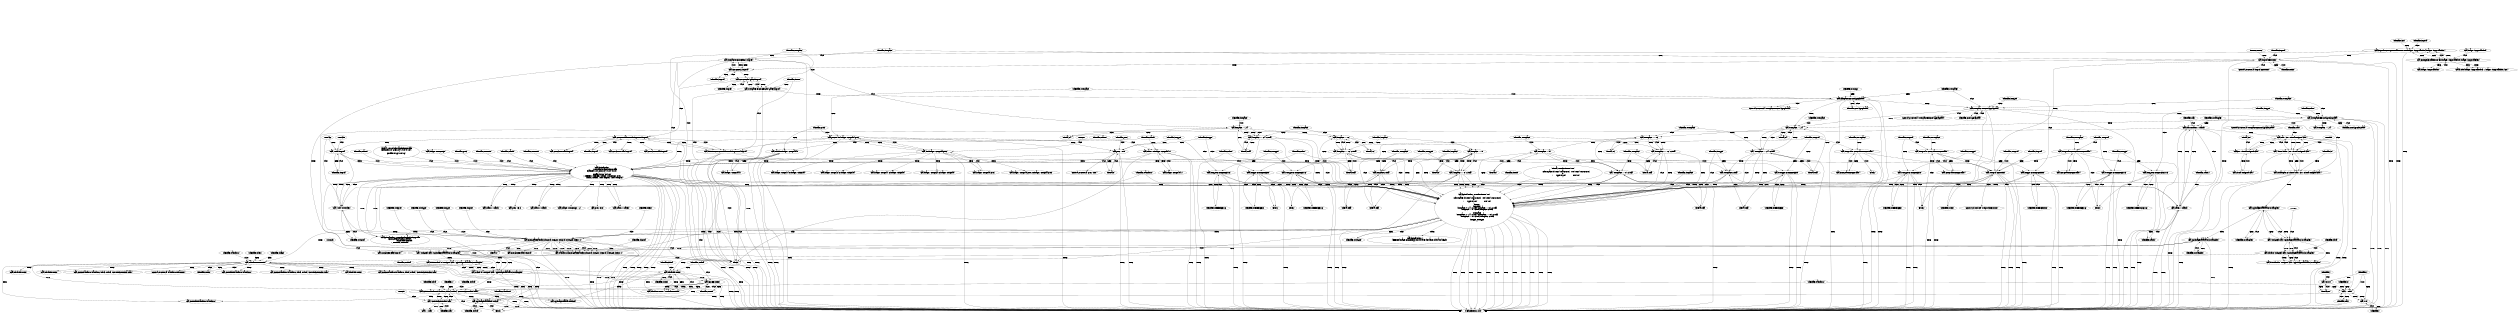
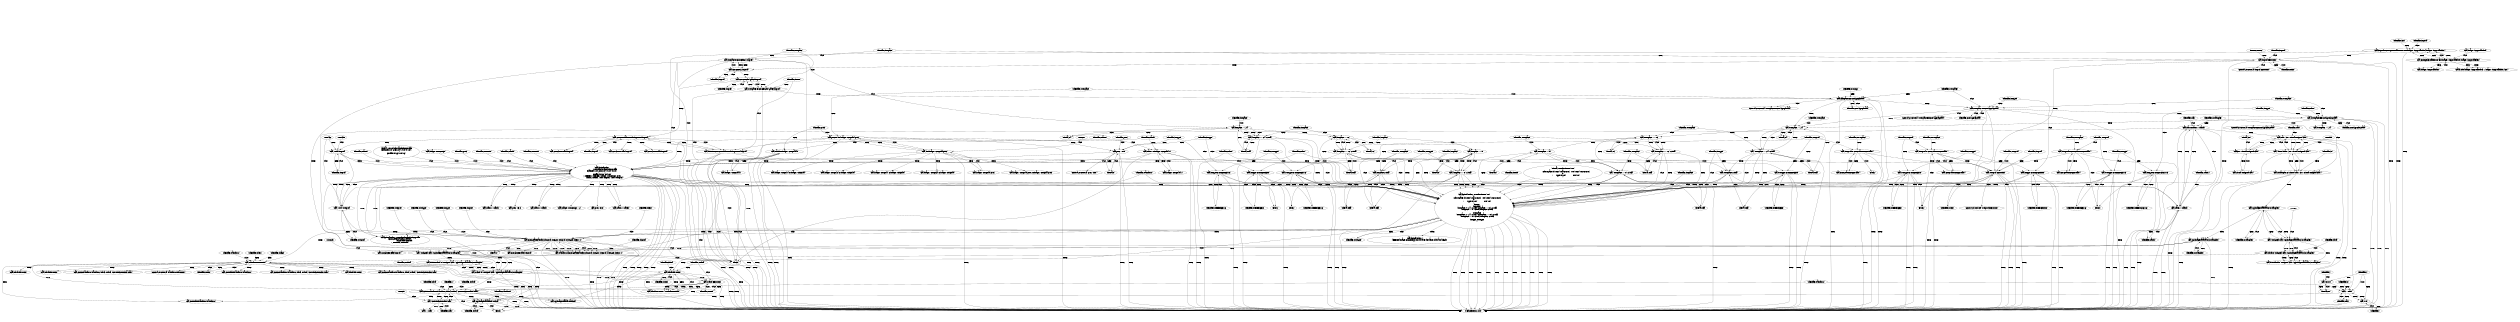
(682, 109) -> (682, 109)
(342, 208) -> (342, 208)
(712, 282) -> (712, 282)
